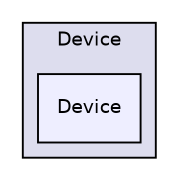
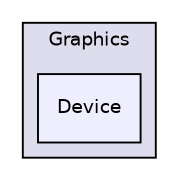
(89, 41) -> (89, 41)
